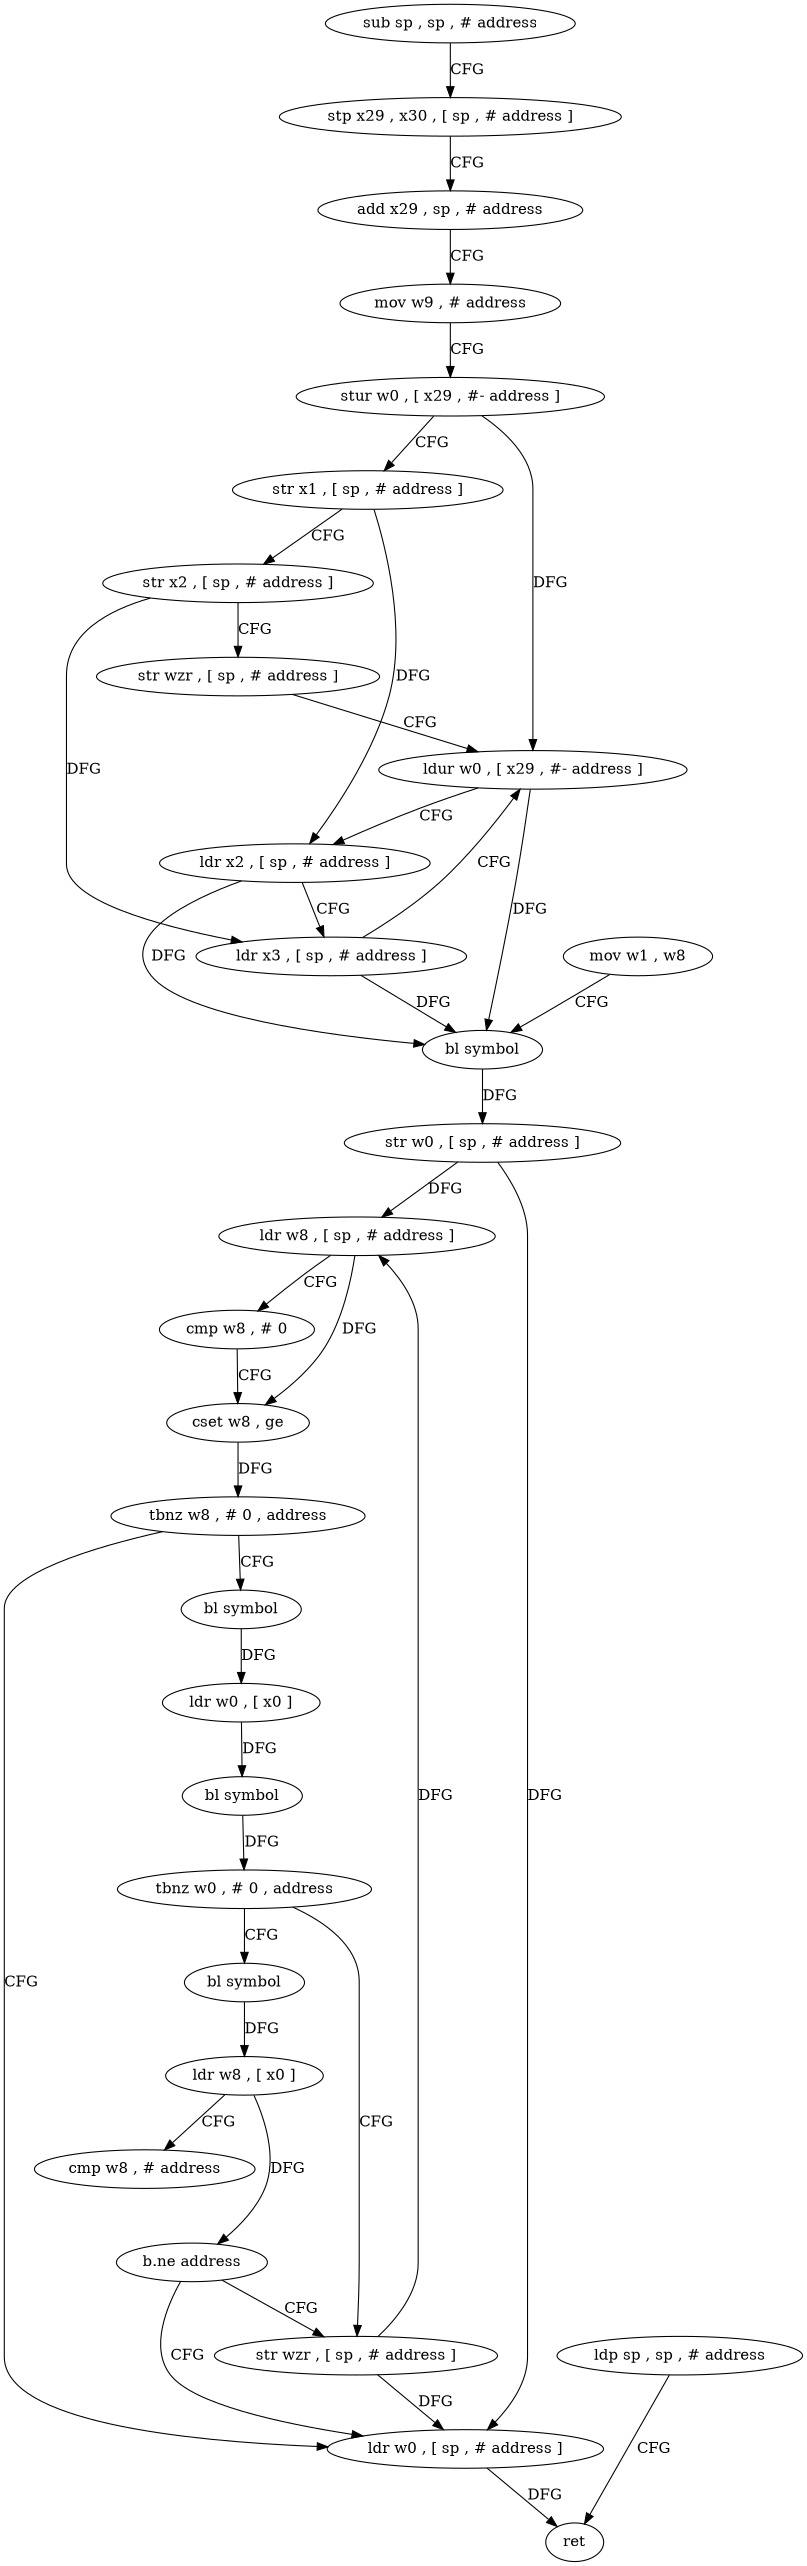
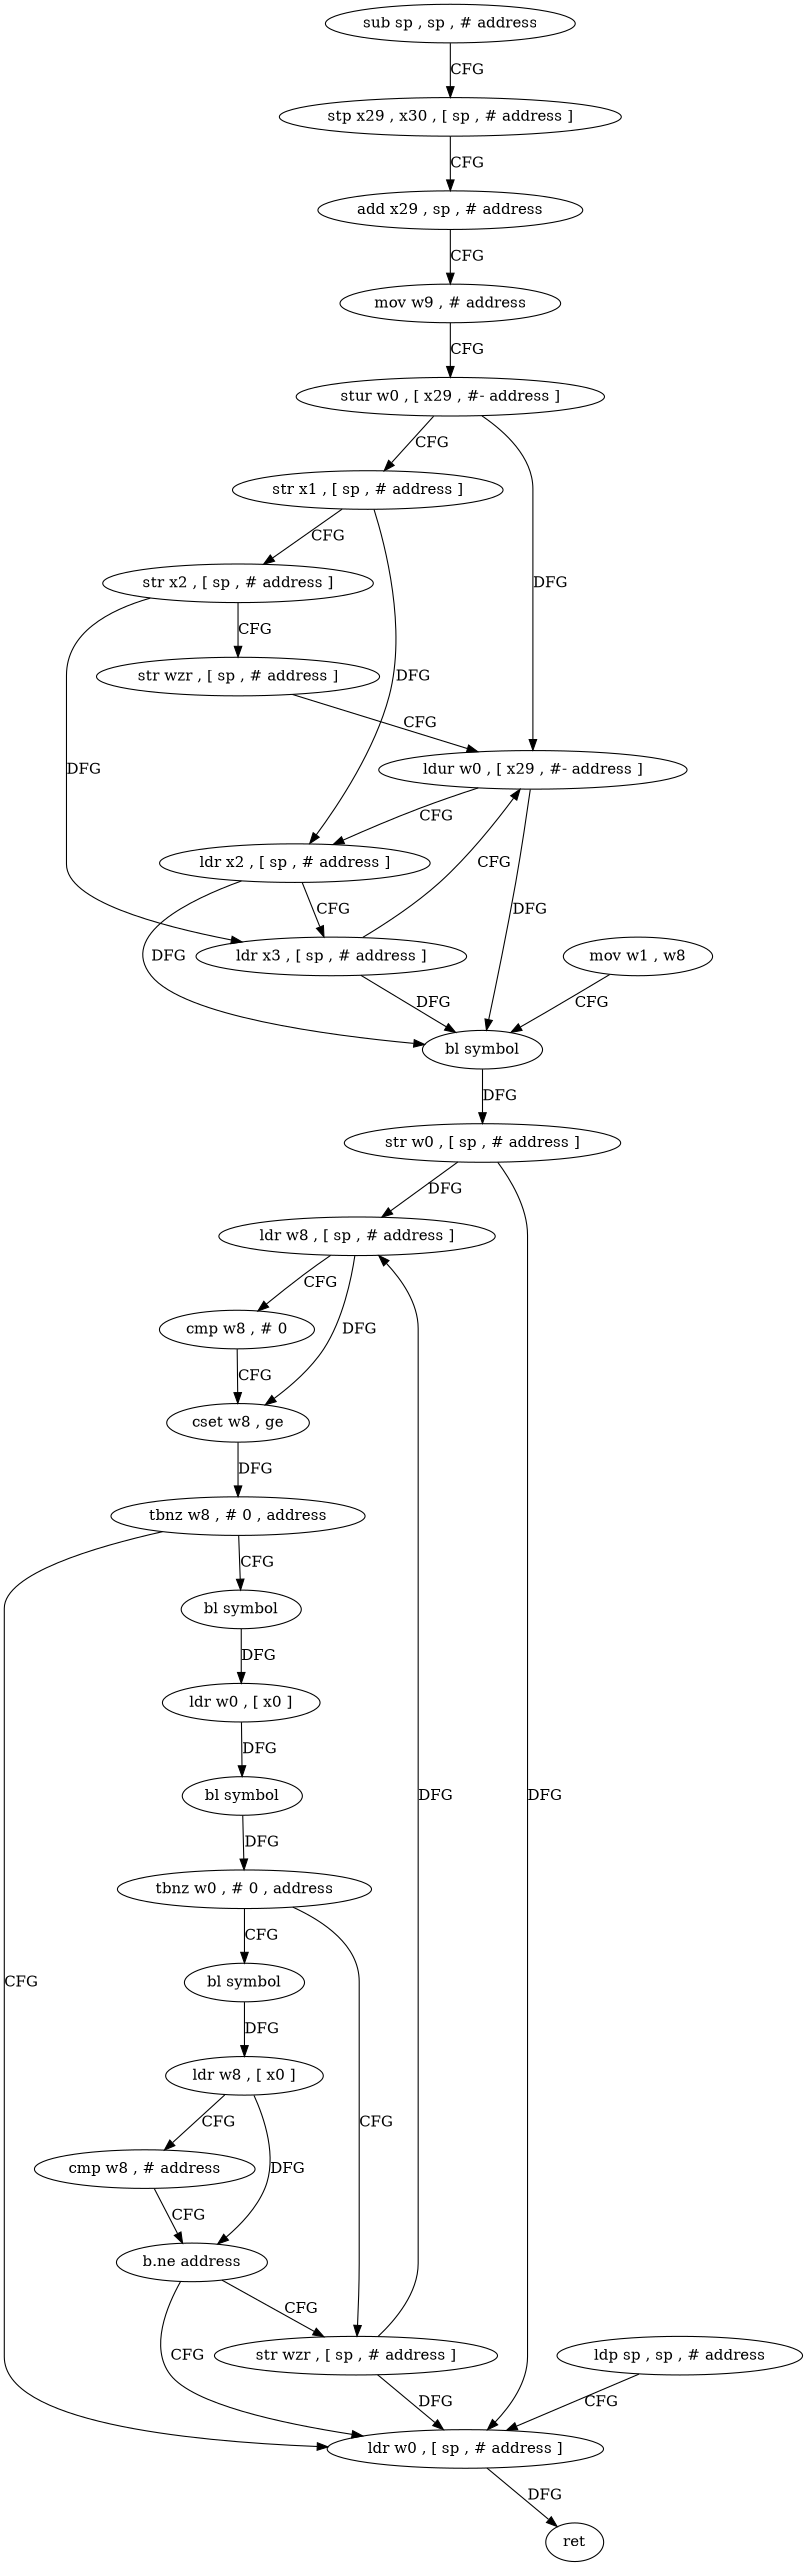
none -> (166, 2211)
(630, 2445) -> (578, 2400)
